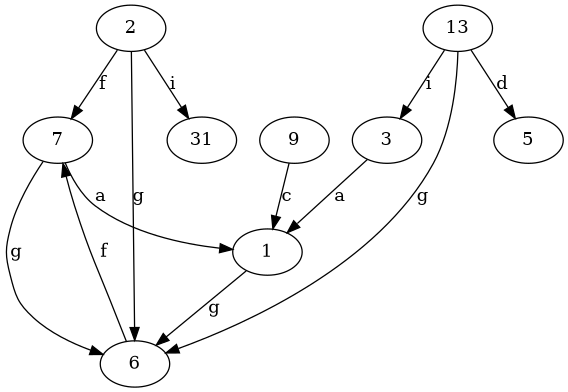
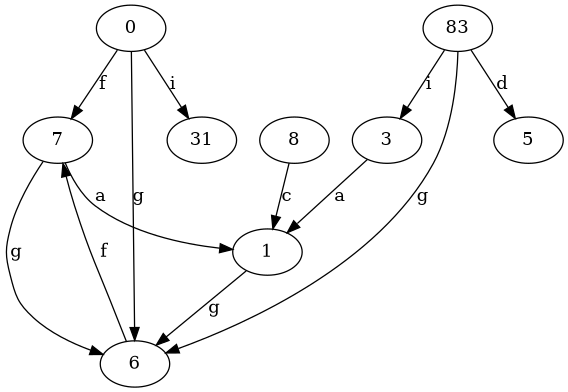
(131, 28) -> (131, 28)
(458, 28) -> (458, 28)
(294, 140) -> (294, 140)
